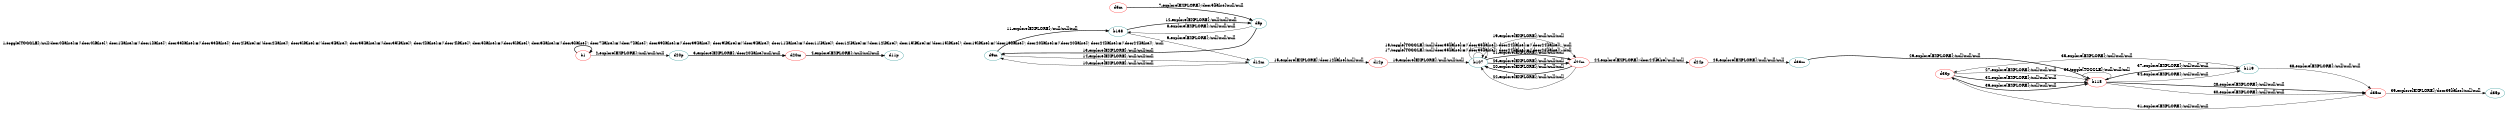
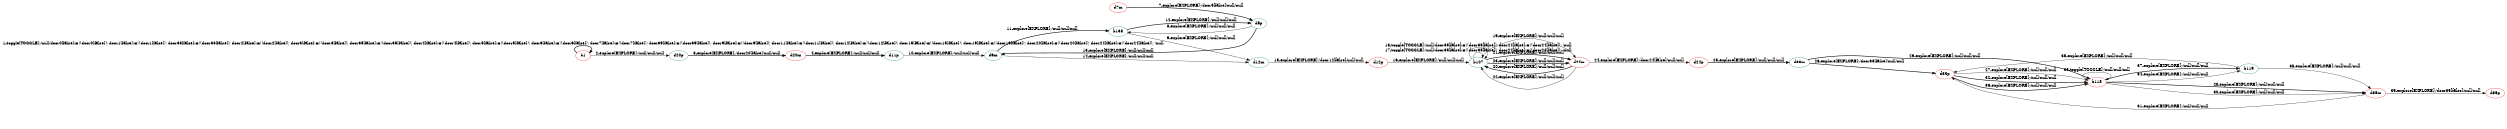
(1118, 8) -> (1118, 8)
(1747, 62) -> (1747, 62)
(1126, 66) -> (942, 56)
none -> (1871, 68)
(2495, 93) -> (2495, 93)
